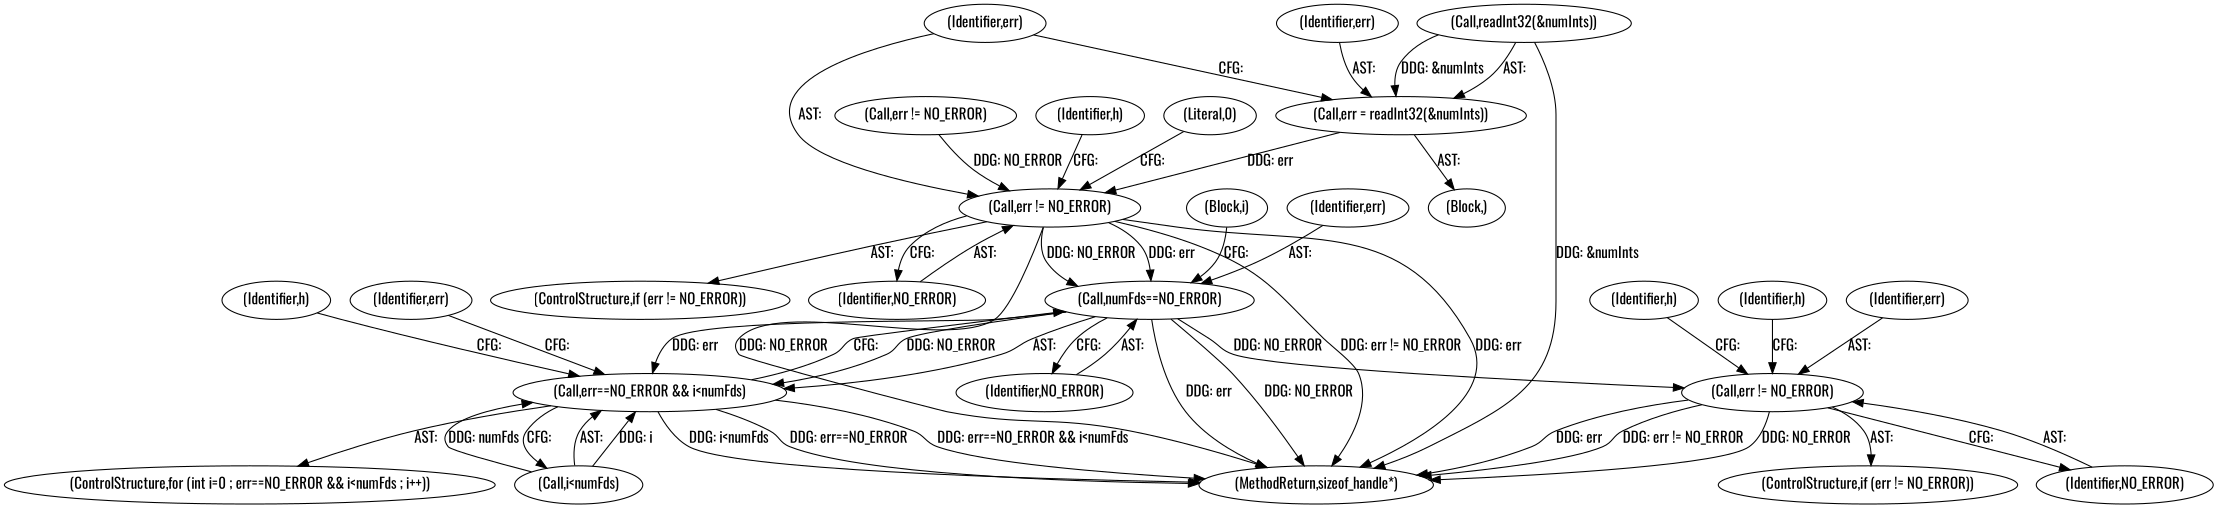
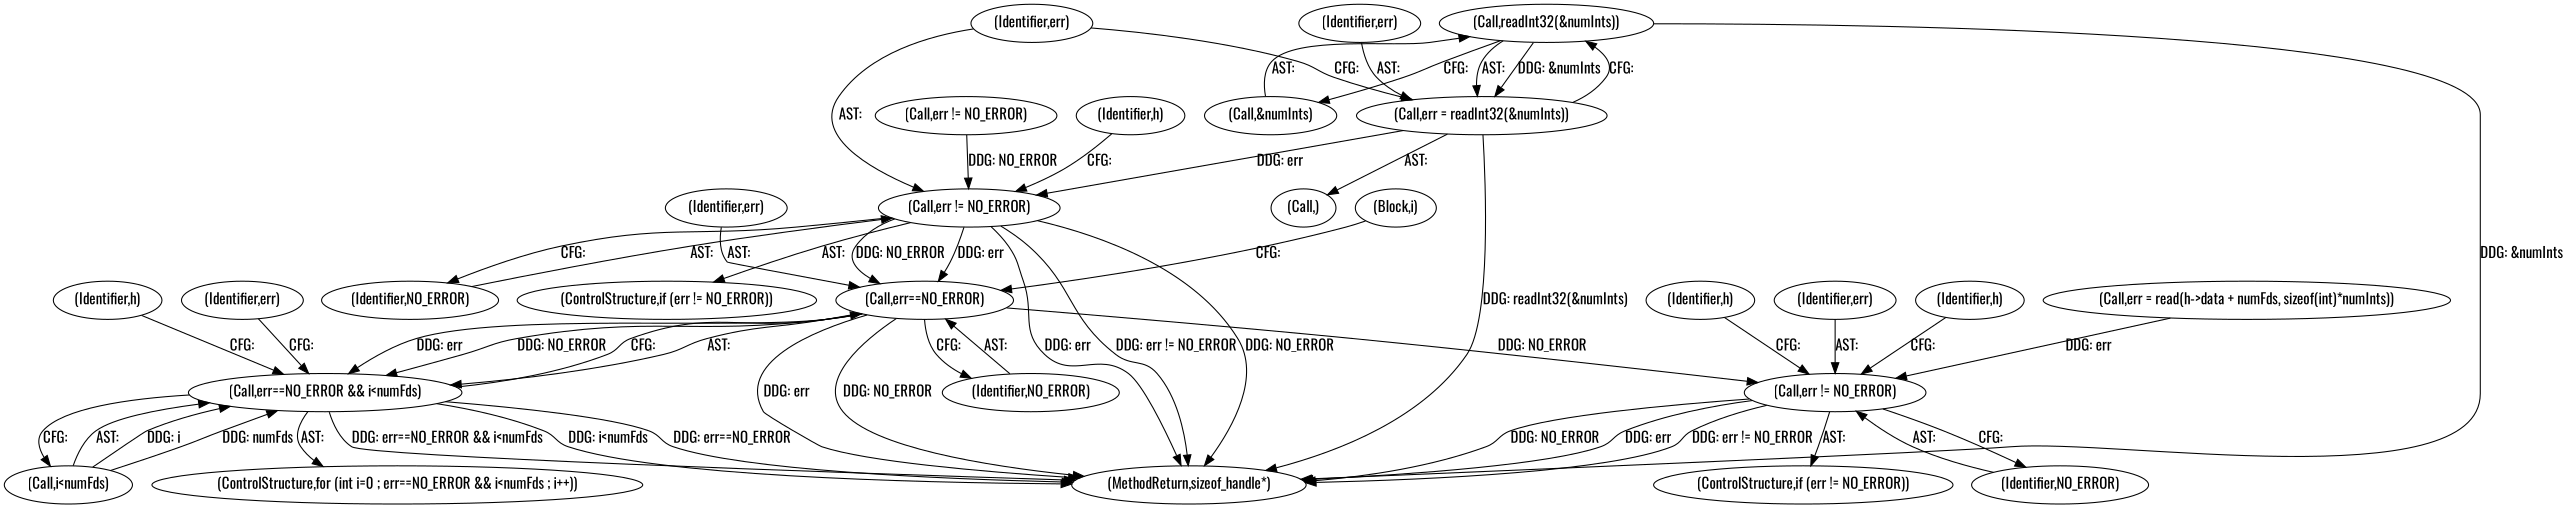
none -> (1604, 79)
(1210, 116) -> none
none -> (1271, 116)
(1467, 208) -> (1303, 208)
(1150, 300) -> (925, 300)
none -> (2247, 300)
none -> (1459, 365)
